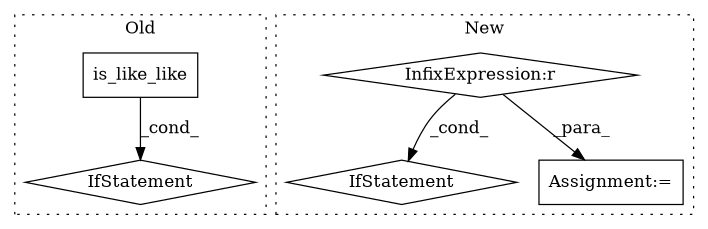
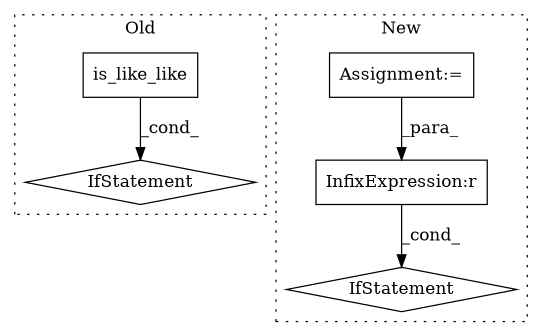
(480, 75) -> (402, 182)
(539, 123) -> (402, 123)
